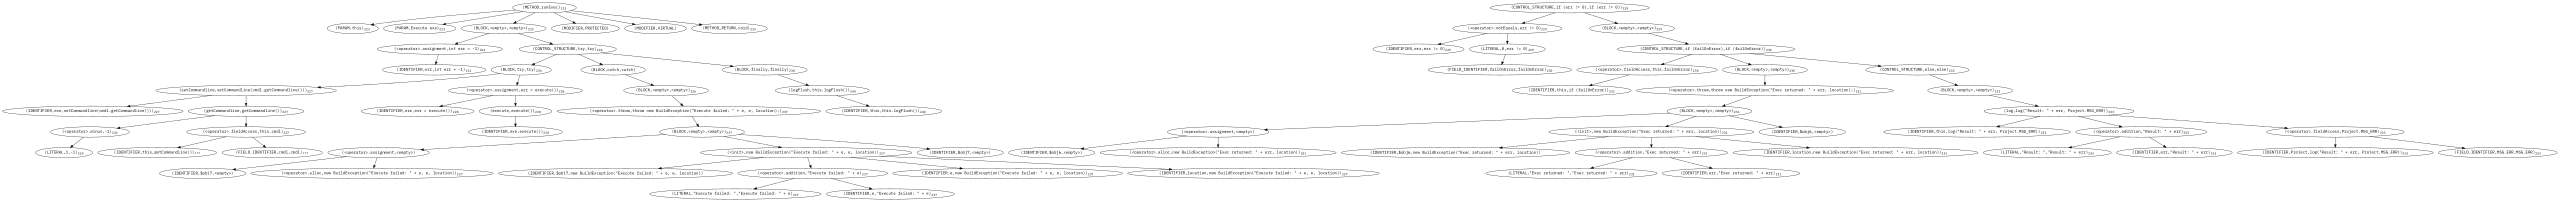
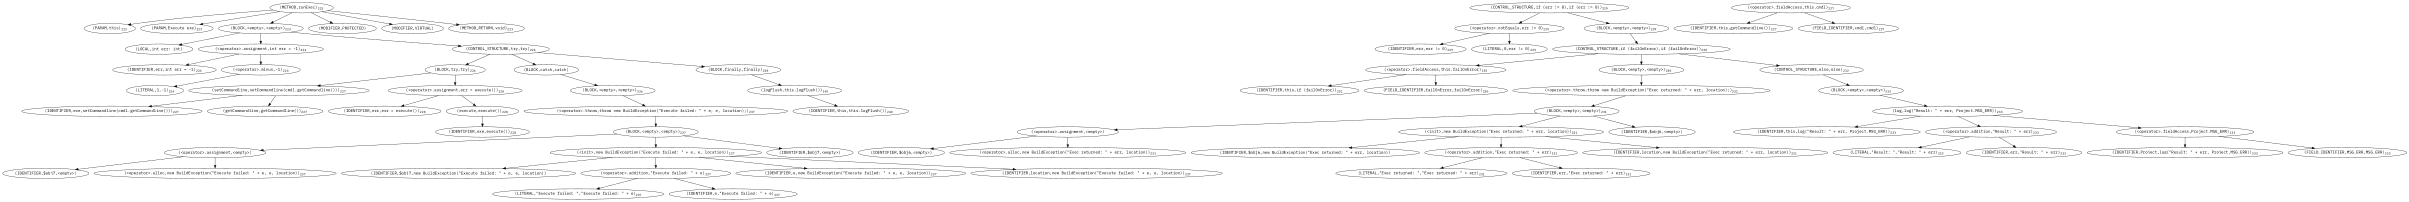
none -> (159, 49)
(1504, 58) -> (1436, 79)
(246, 120) -> none
(167, 122) -> (261, 58)
